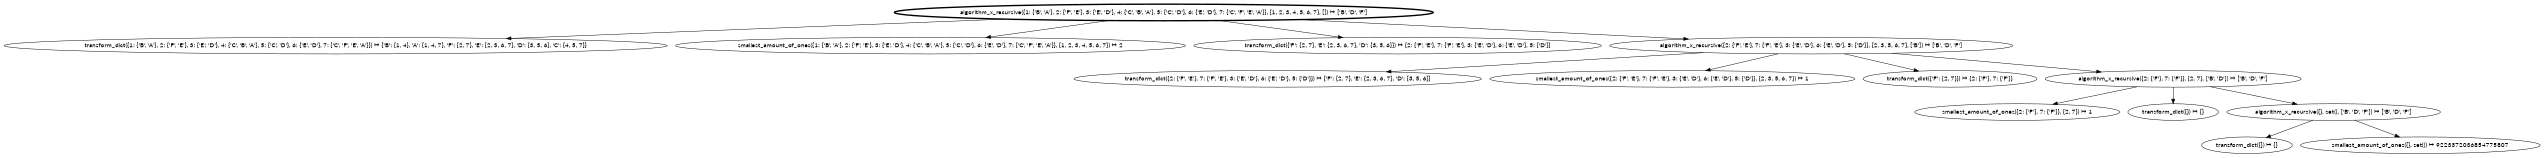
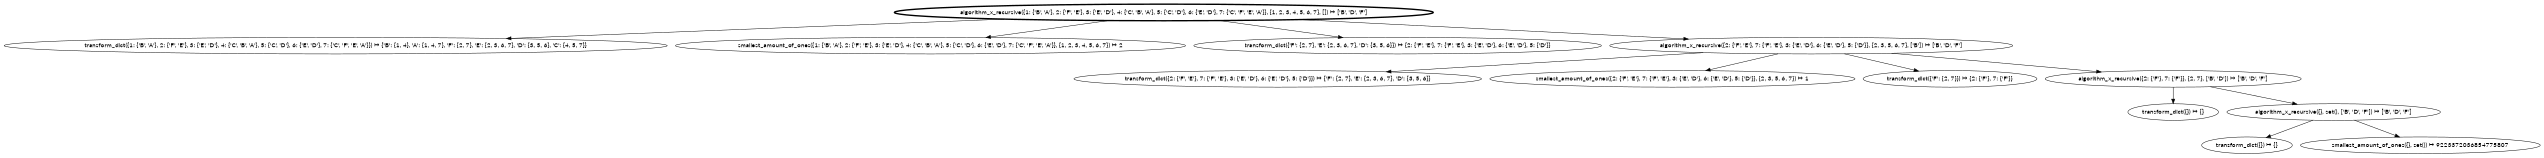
(2017, 112) -> none
